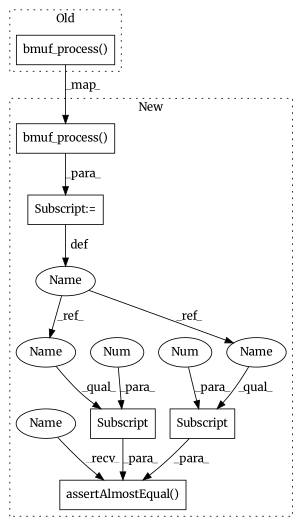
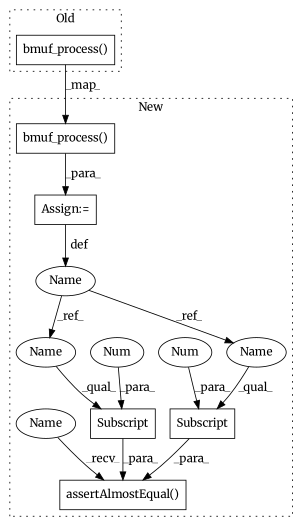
(66, 210) -> (66, 210)
